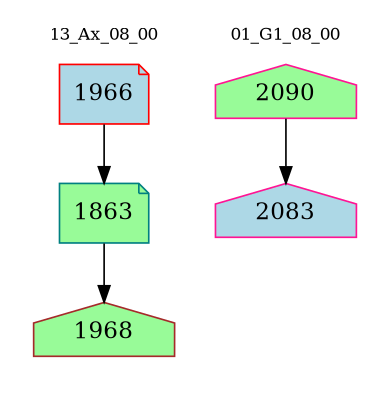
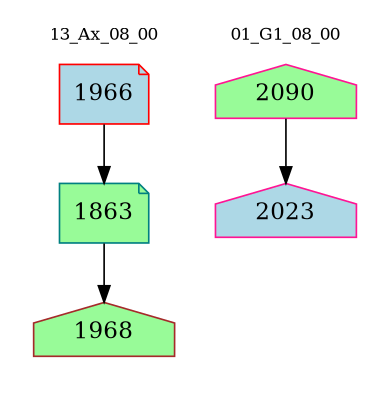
(286, 213) -> (286, 213)
